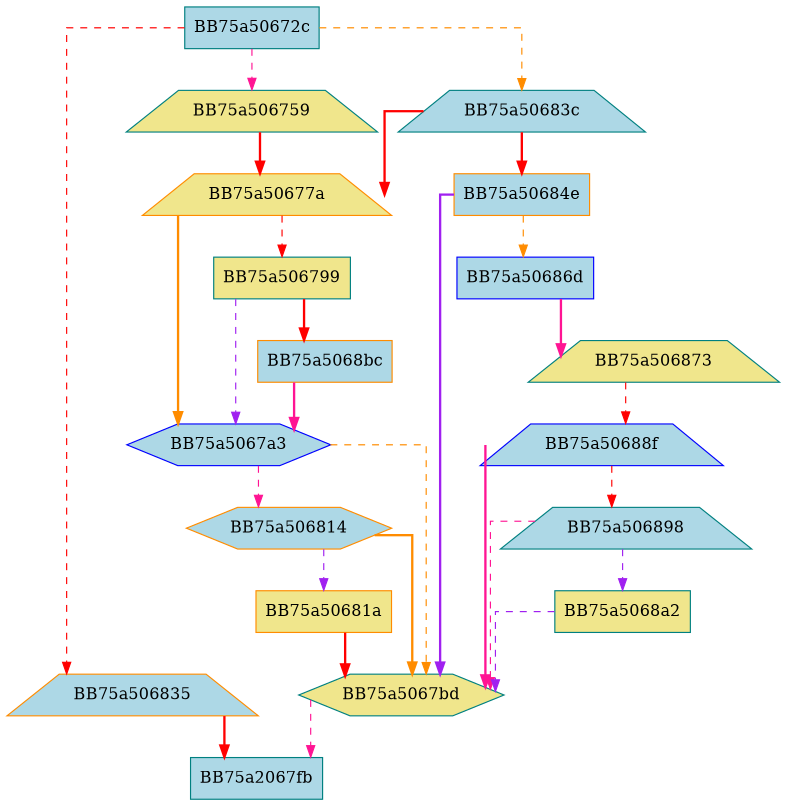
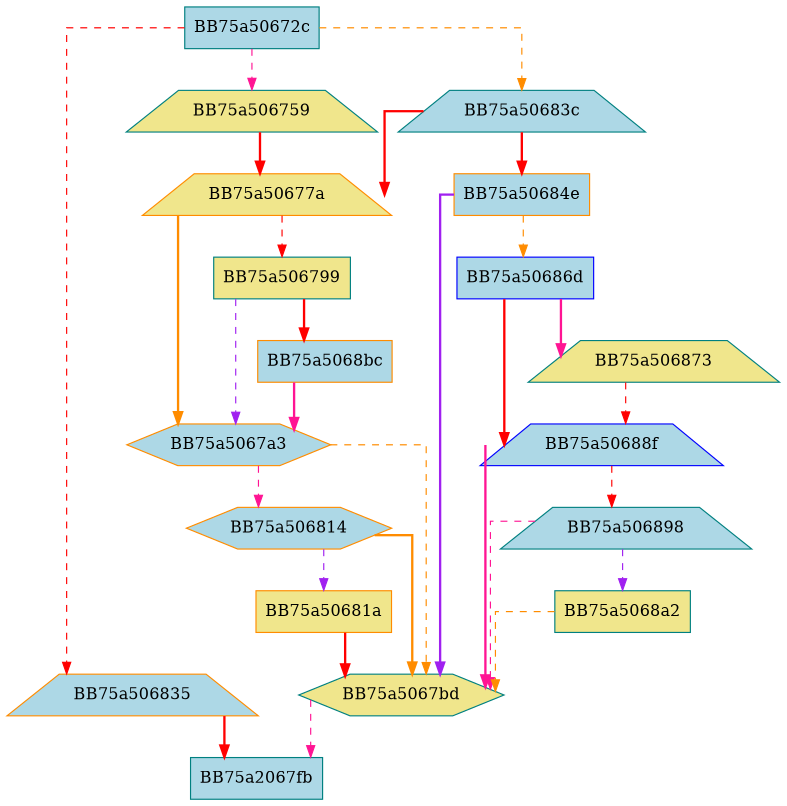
none -> (504, 366)
(229, 445) -> (229, 445)
(500, 612) -> (500, 612)
